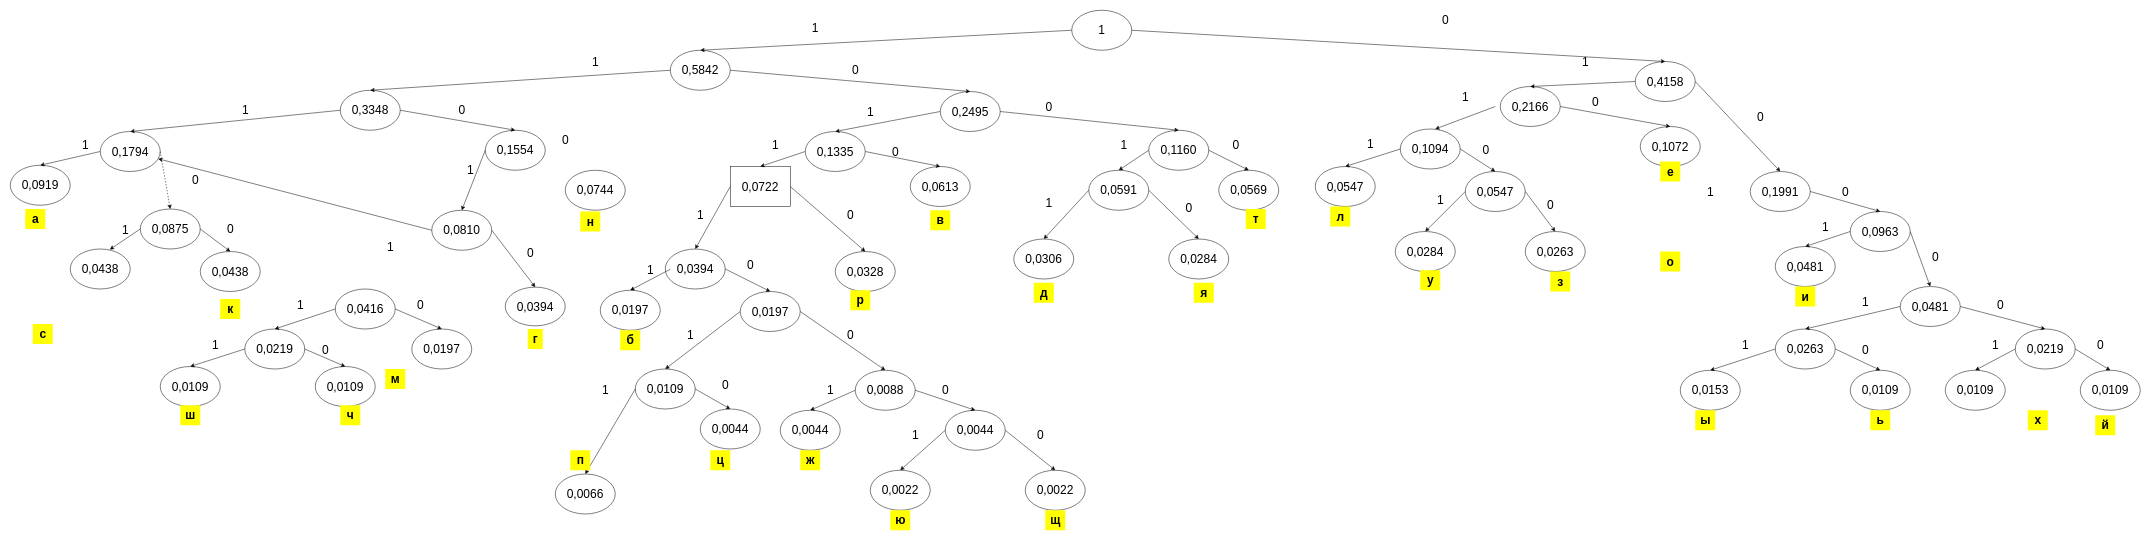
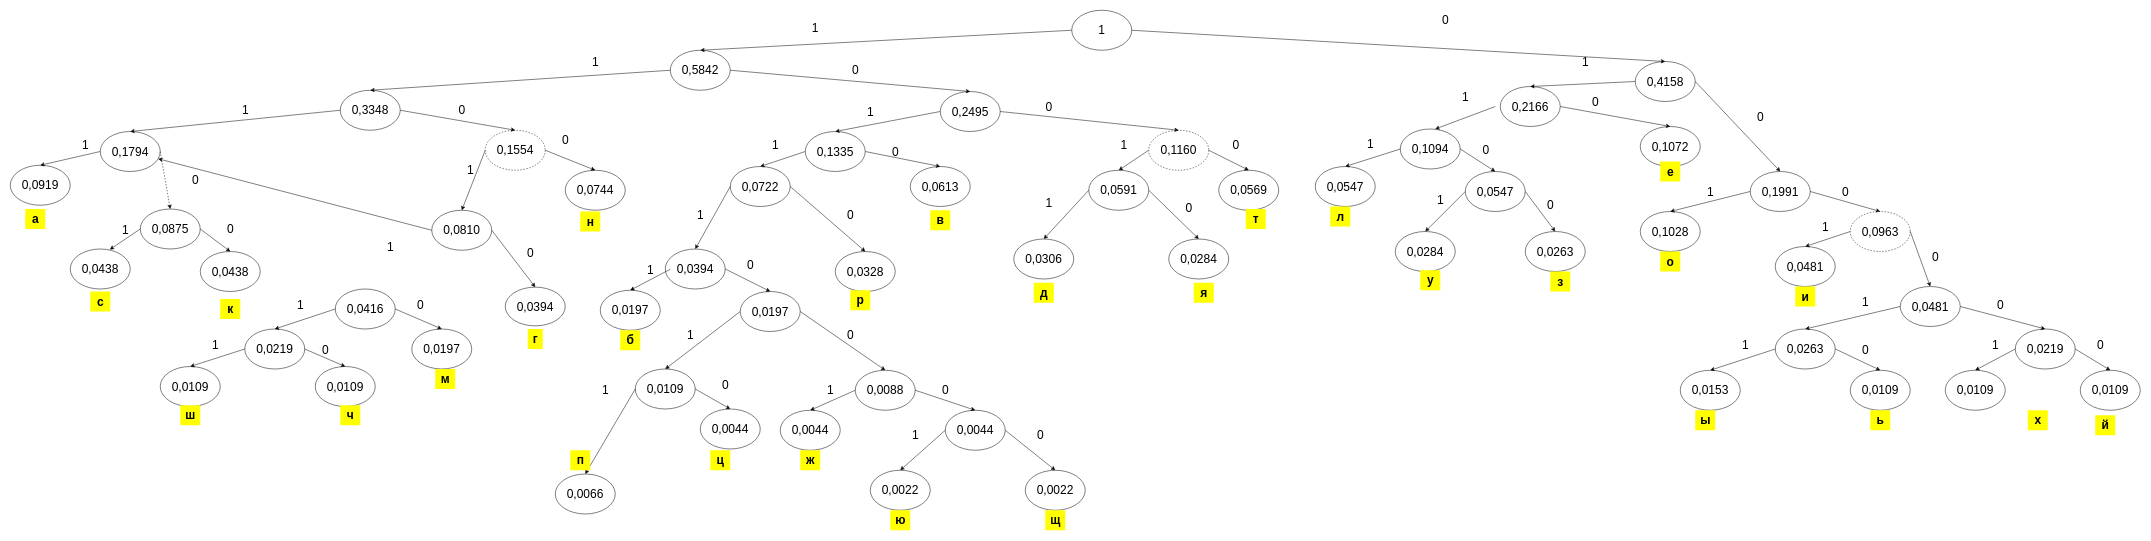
(515, 150) -> (515, 150)
(1179, 150) -> (1179, 150)
none -> (590, 168)
(760, 187) -> (760, 187)
none -> (1675, 210)
none -> (1670, 232)
(1880, 232) -> (1880, 232)
(43, 334) -> (100, 302)
(395, 379) -> (445, 379)
